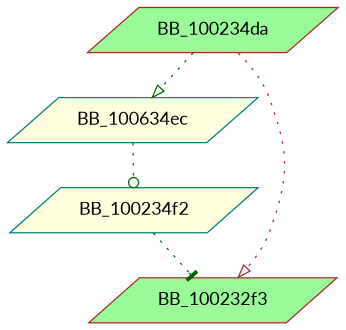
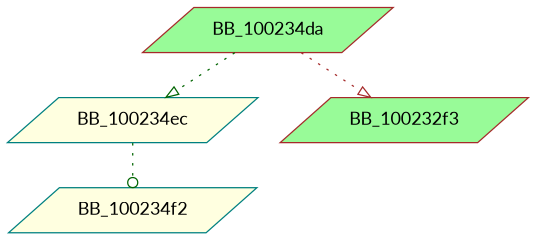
(133, 120) -> (133, 120)
(171, 253) -> none
